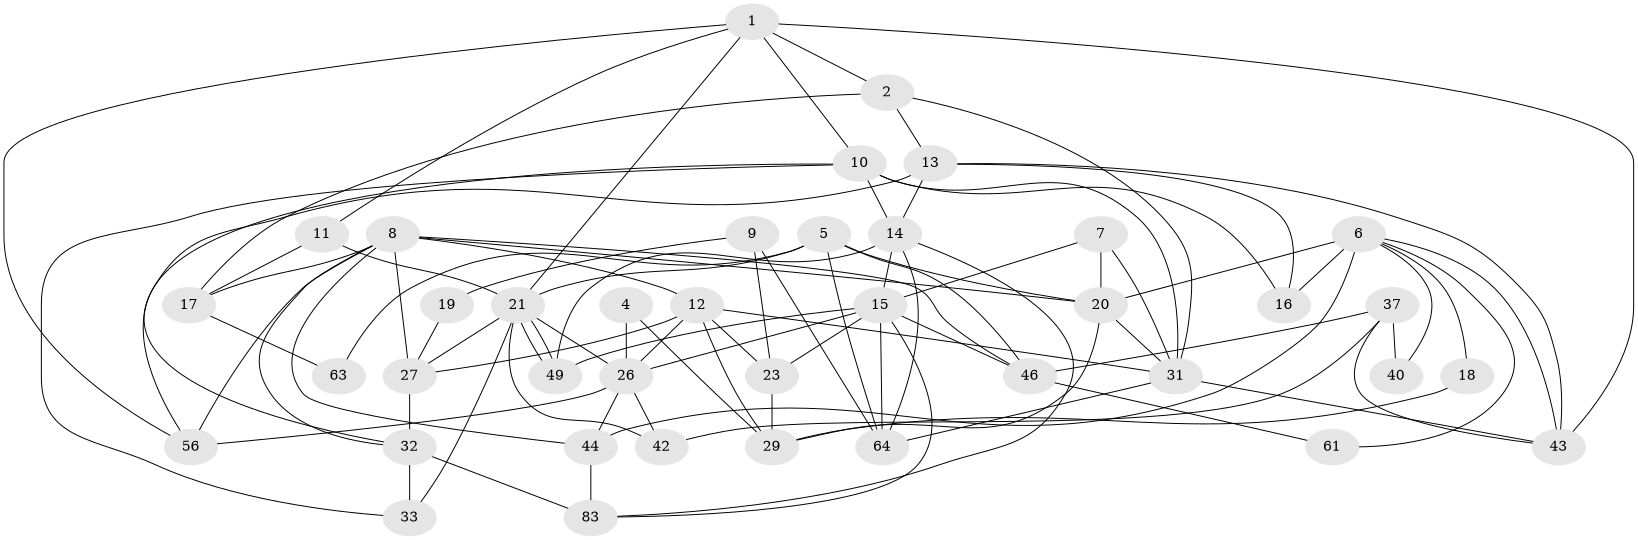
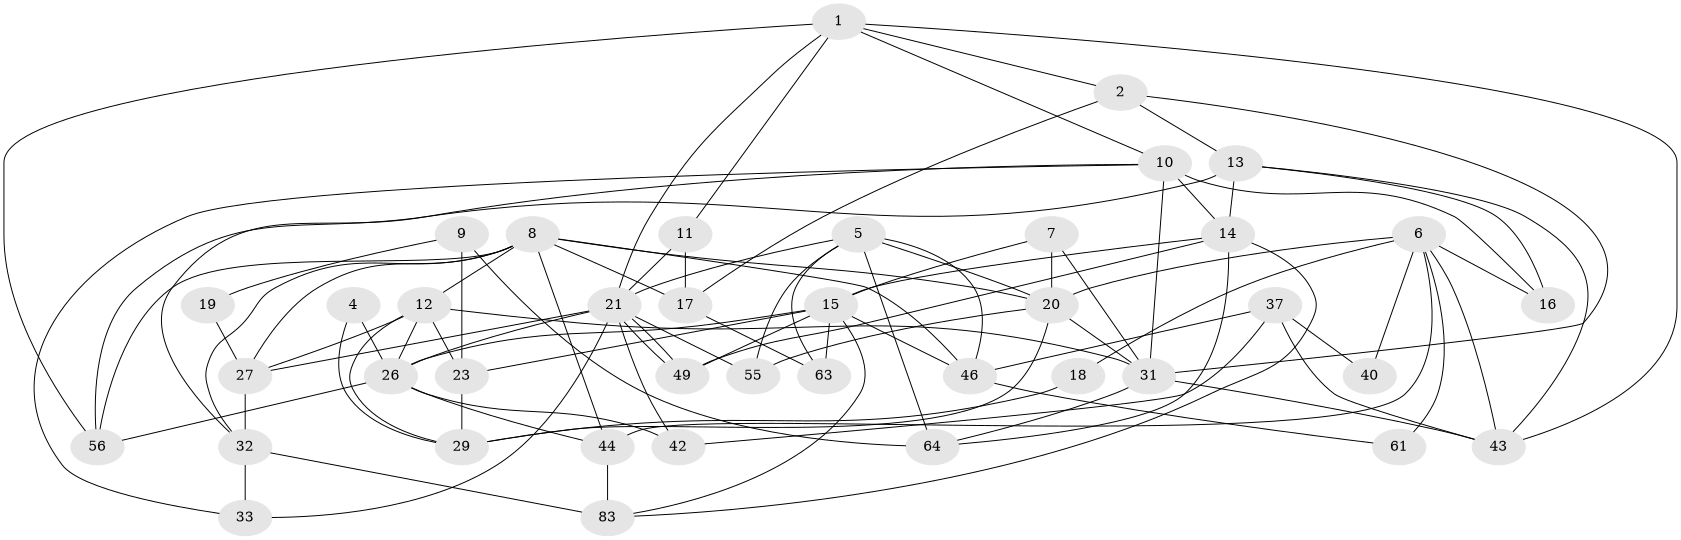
none -> (753, 376)
(881, 376) -> (828, 340)
